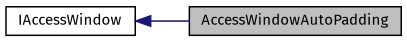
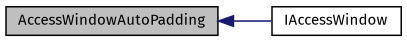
(170, 21) -> (253, 21)
